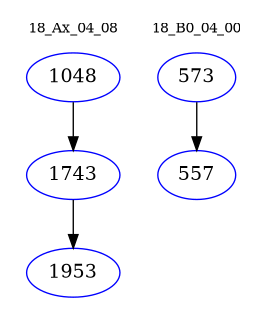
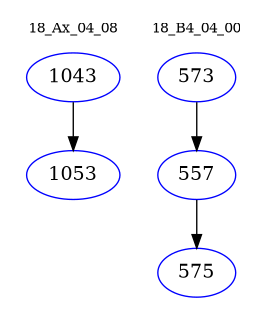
(197, 29) -> (197, 29)
(73, 77) -> none
(73, 175) -> (73, 77)
(73, 273) -> (73, 175)
none -> (197, 273)
